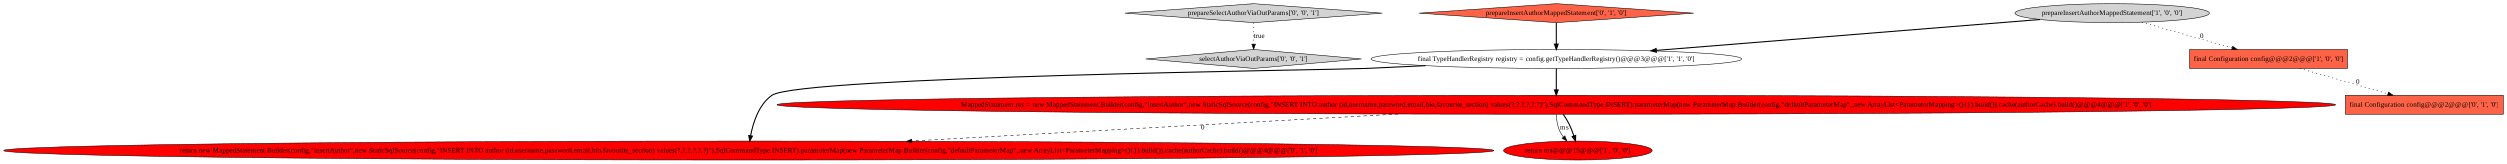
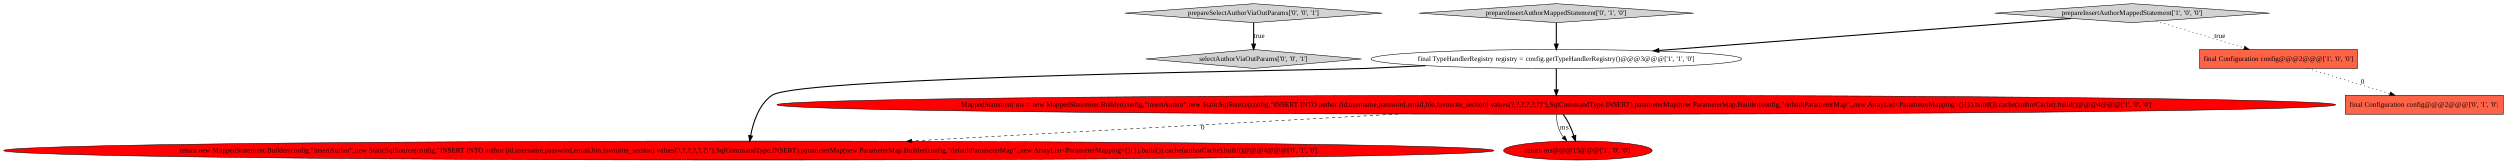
(1556, 13) -> (1556, 13)
(2112, 13) -> (2132, 13)
(1254, 33) -> (1254, 33)
(2202, 36) -> (2220, 36)
